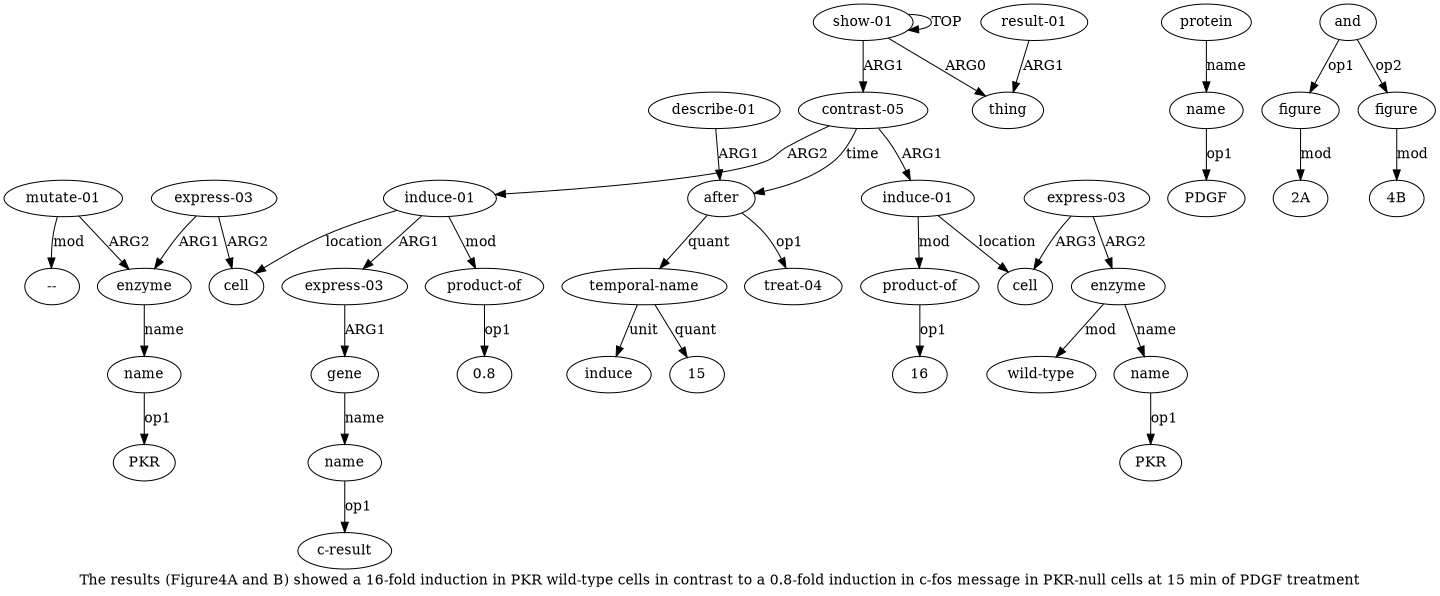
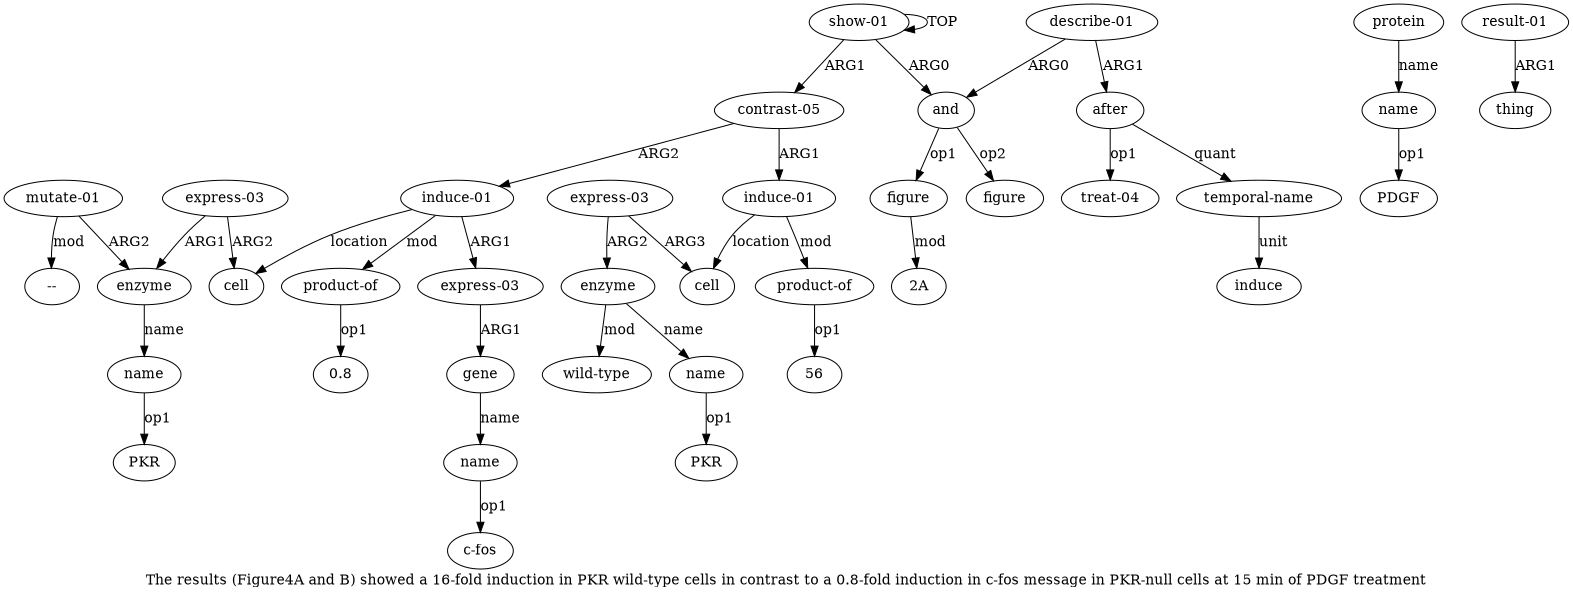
(932, 64) -> (900, 64)
none -> (1020, 66)
(819, 171) -> none
(1397, 198) -> none
(697, 375) -> none
(920, 375) -> (815, 375)
(345, 551) -> (480, 551)
